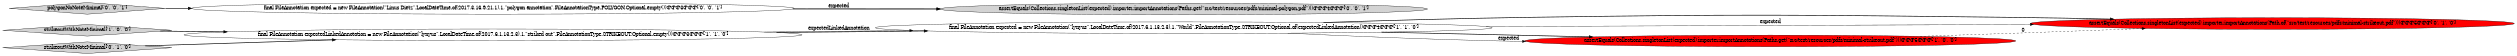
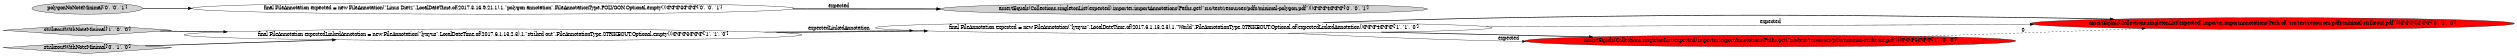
(87, 8) -> (87, 8)
